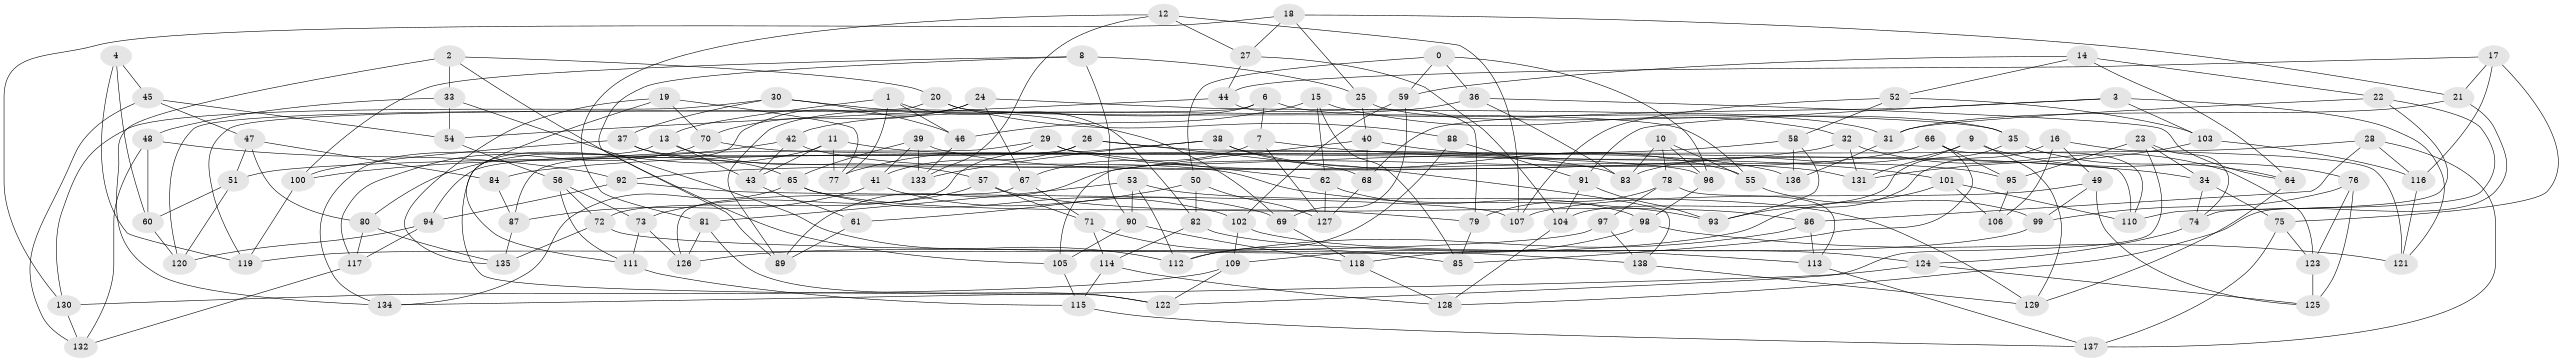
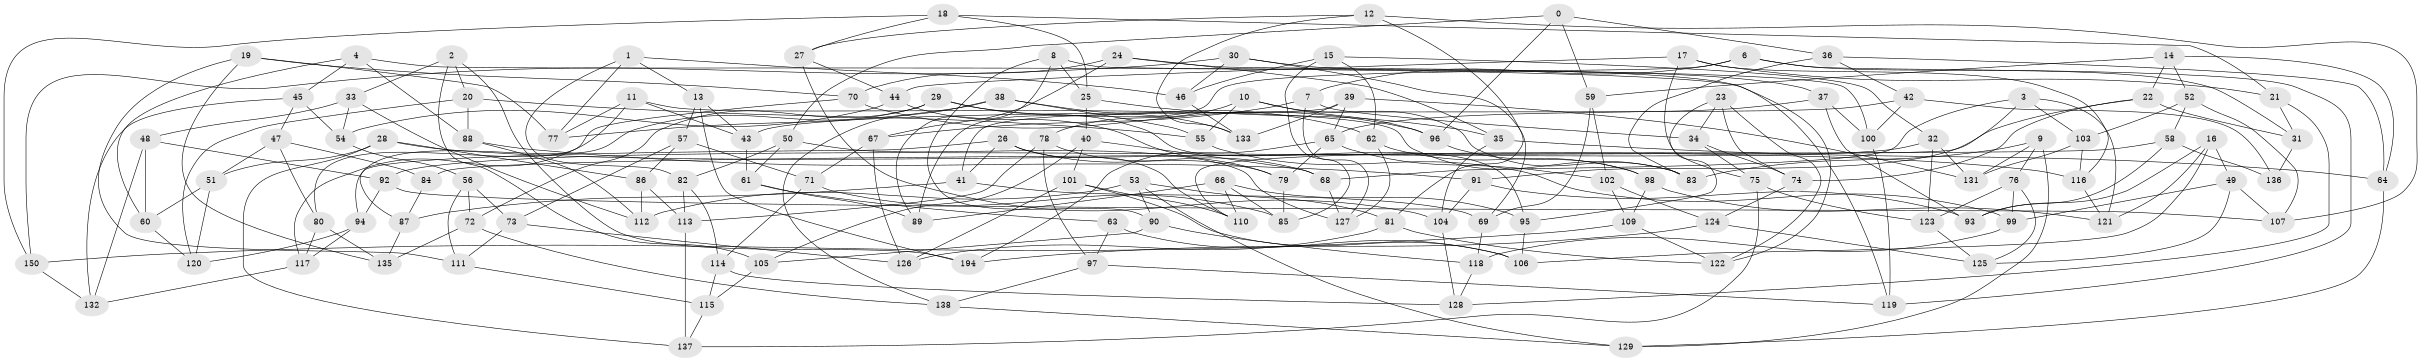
none -> (412, 98)
none -> (1113, 222)
(64, 306) -> (32, 264)
(385, 306) -> (968, 264)
